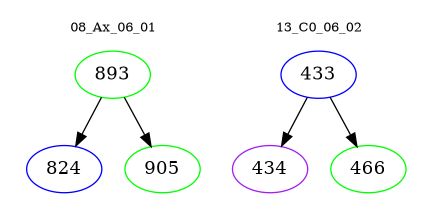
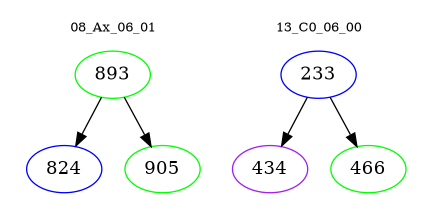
(319, 28) -> (319, 28)
(319, 75) -> (319, 75)
